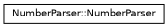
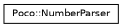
(84, 14) -> (61, 14)
